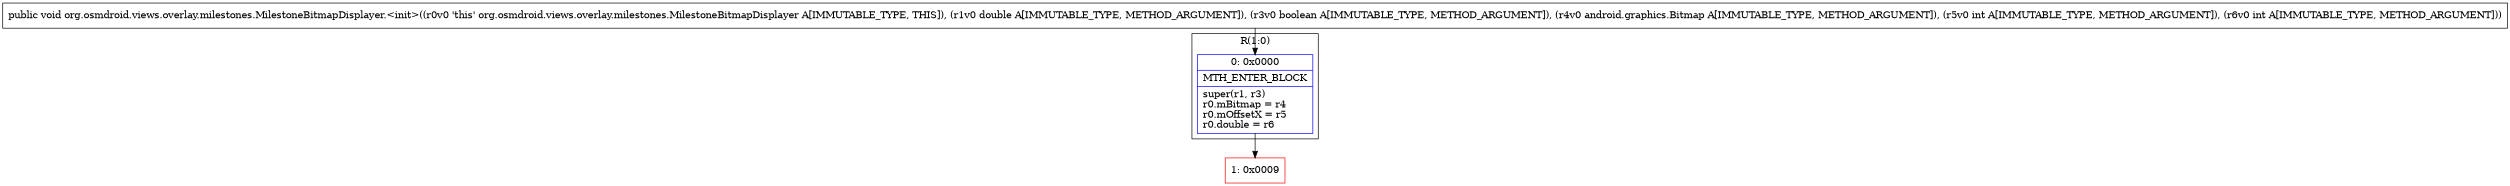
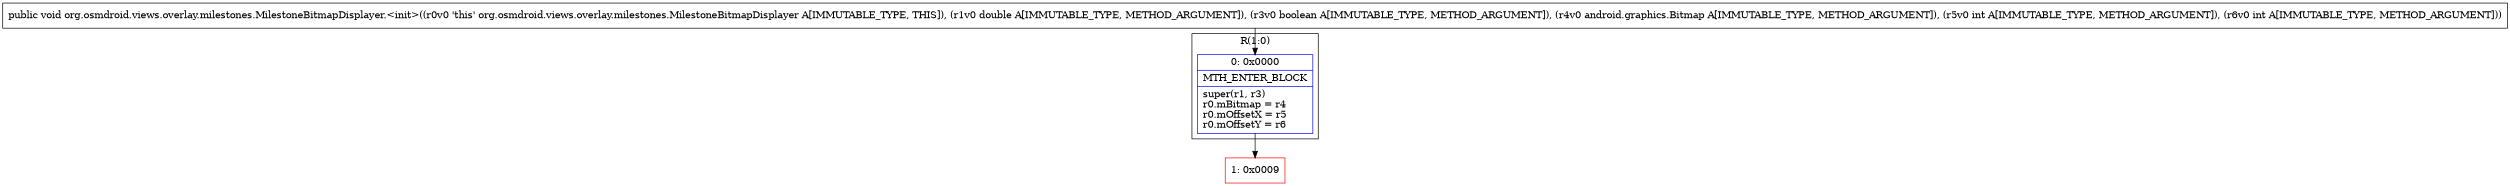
(1239, 125) -> (1245, 125)
